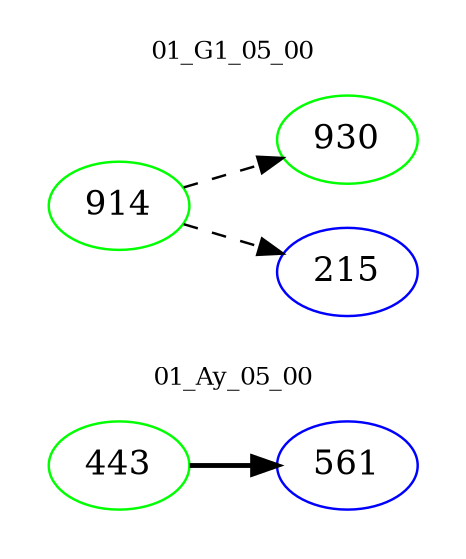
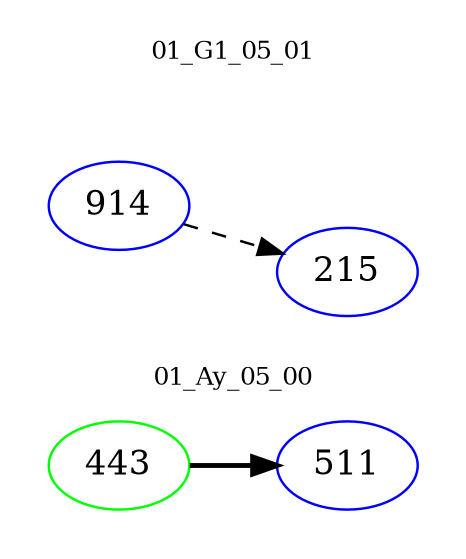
(233, 53) -> (233, 53)
(347, 140) -> none
(119, 206) -> (119, 206)
(347, 466) -> (347, 466)
